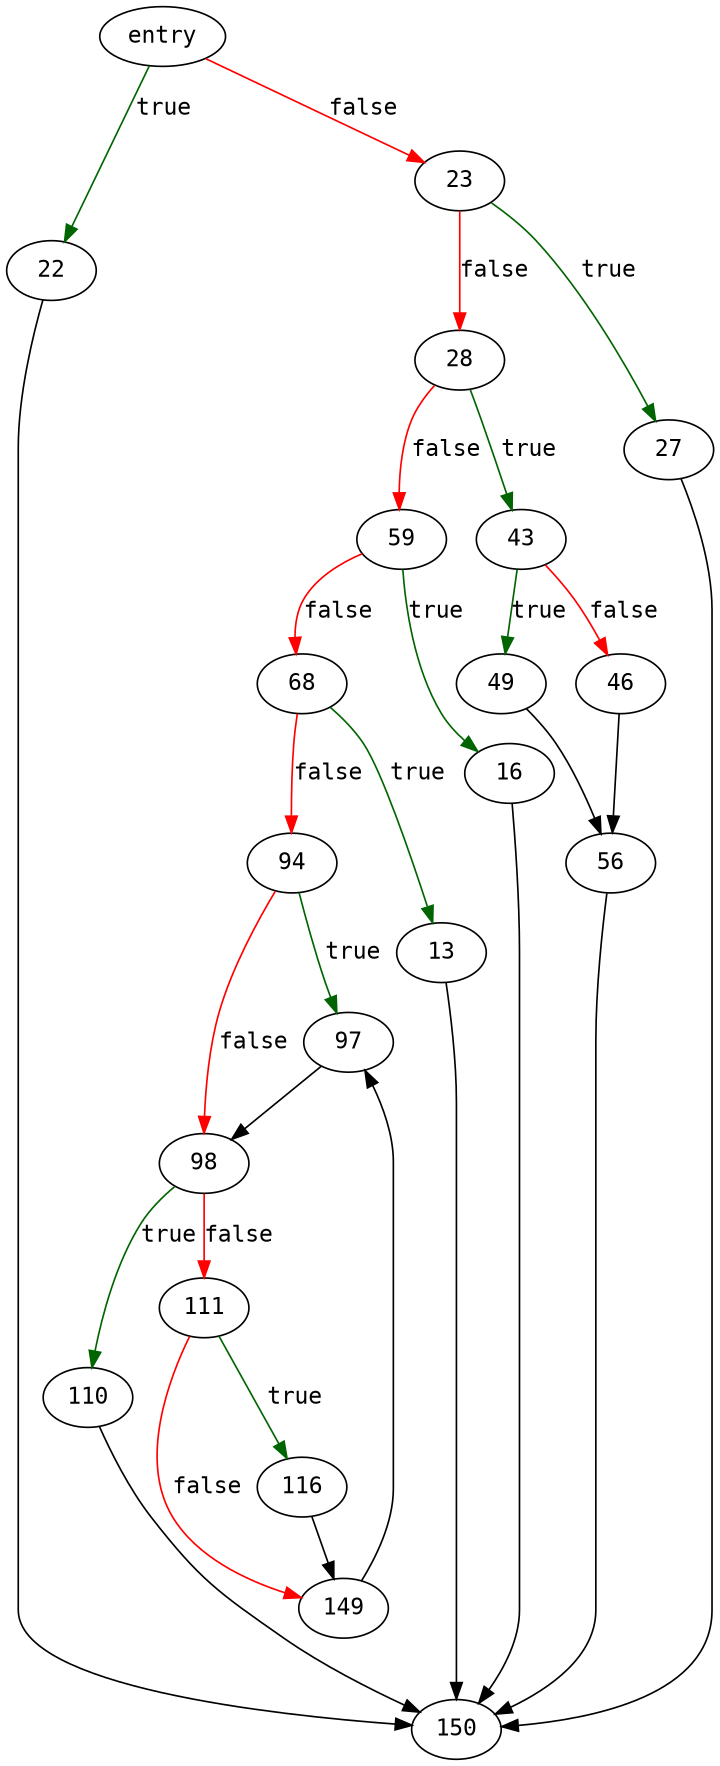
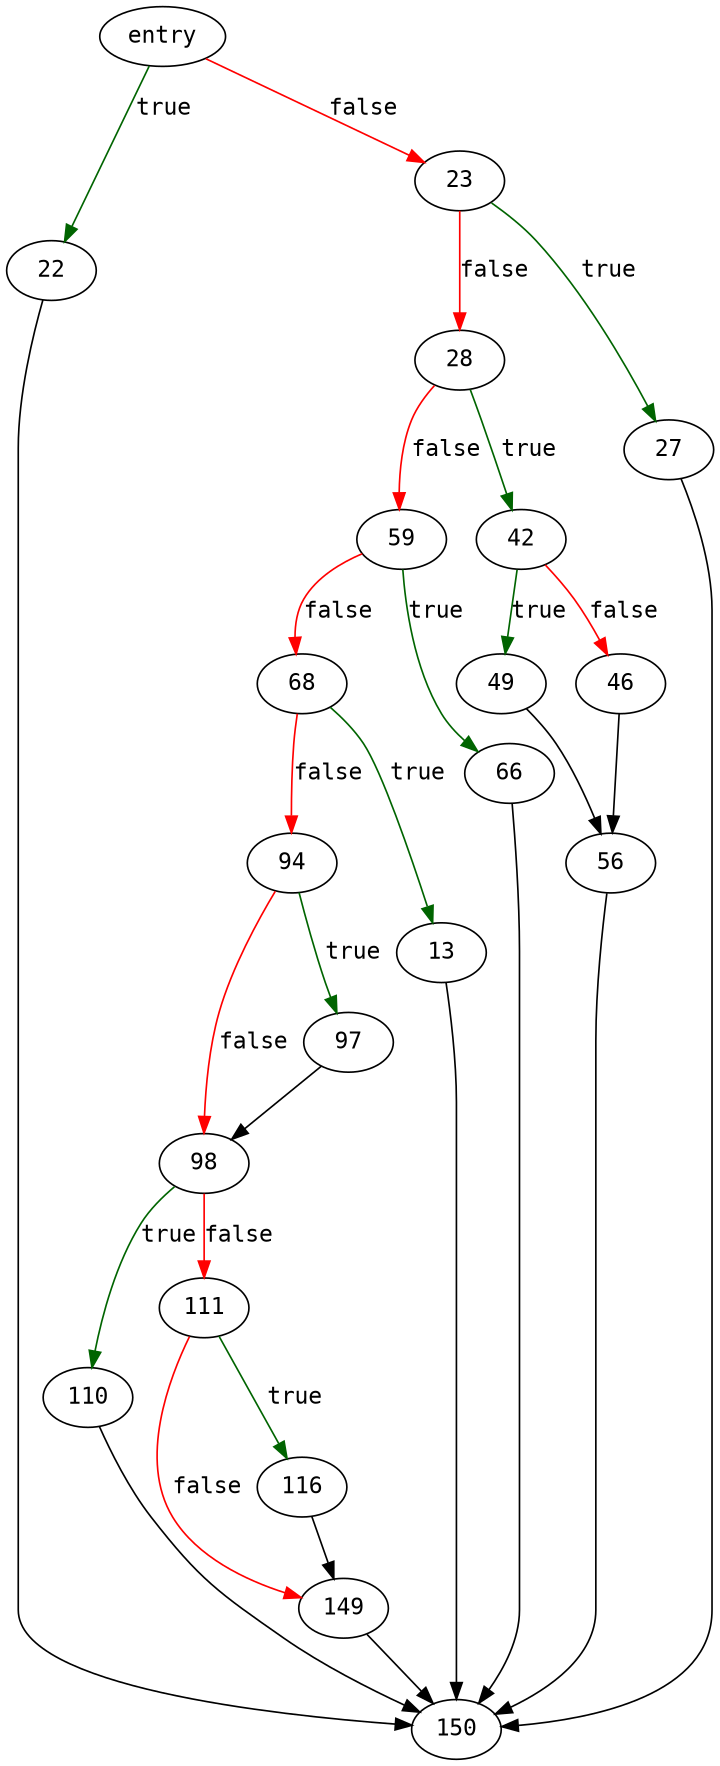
(521, 539) -> (521, 539)
(510, 773) -> (510, 773)
(393, 1335) -> (394, 1663)
